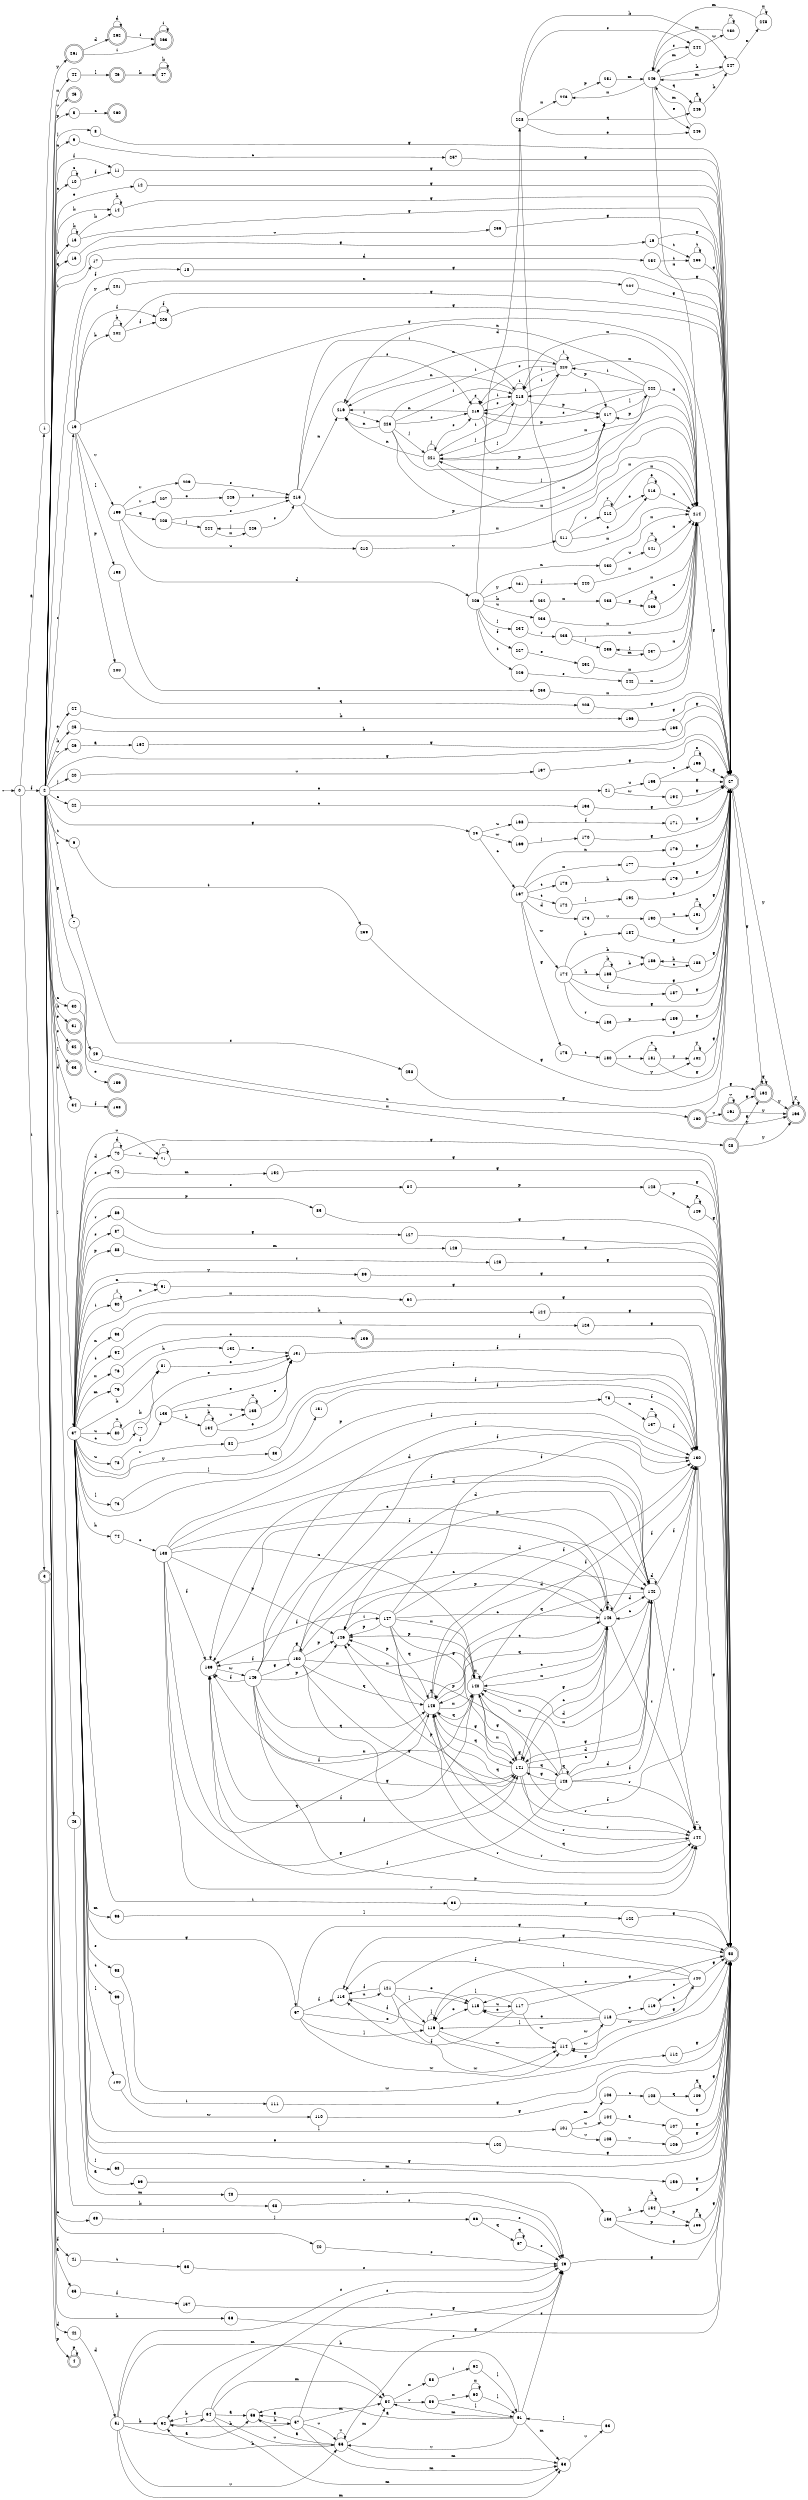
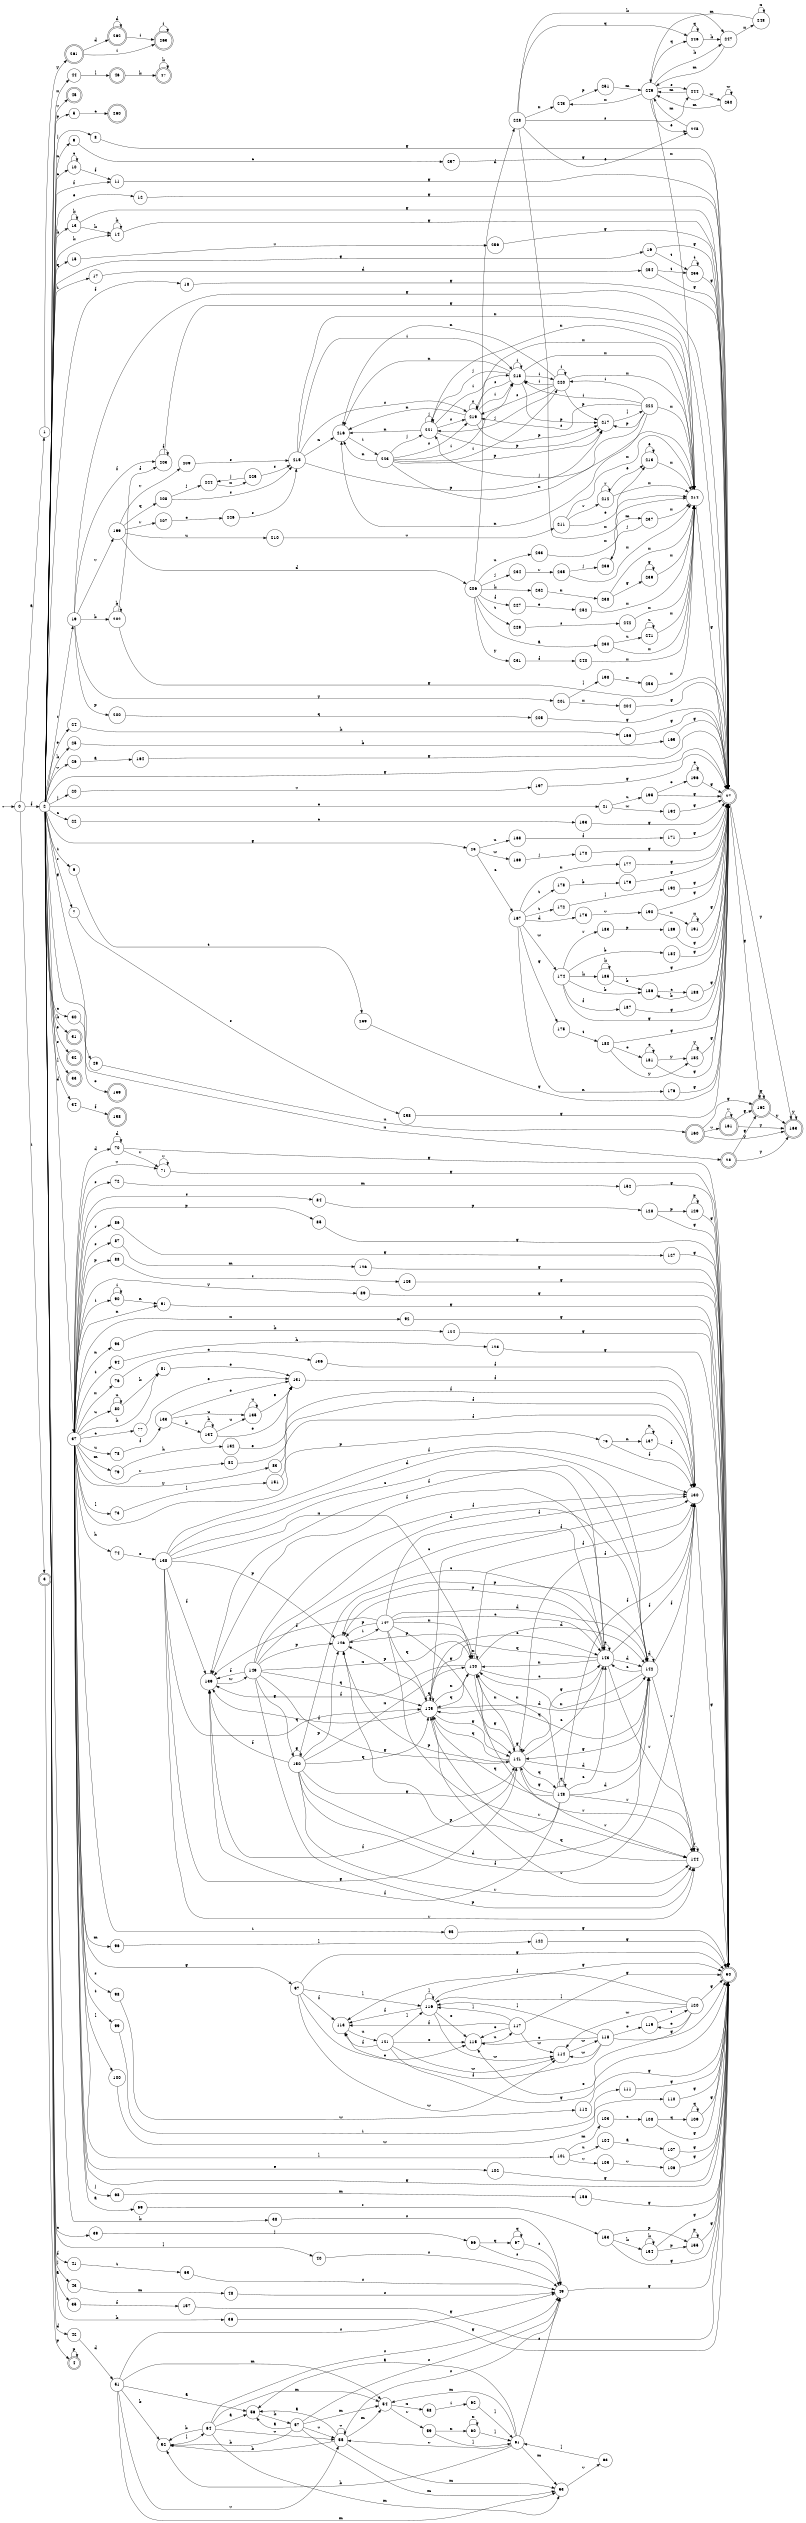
(92, 499) -> (580, 692)
(542, 565) -> (539, 642)
(364, 1339) -> (319, 1362)
